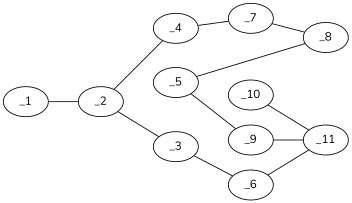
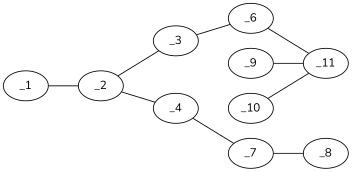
(176, 82) -> none
